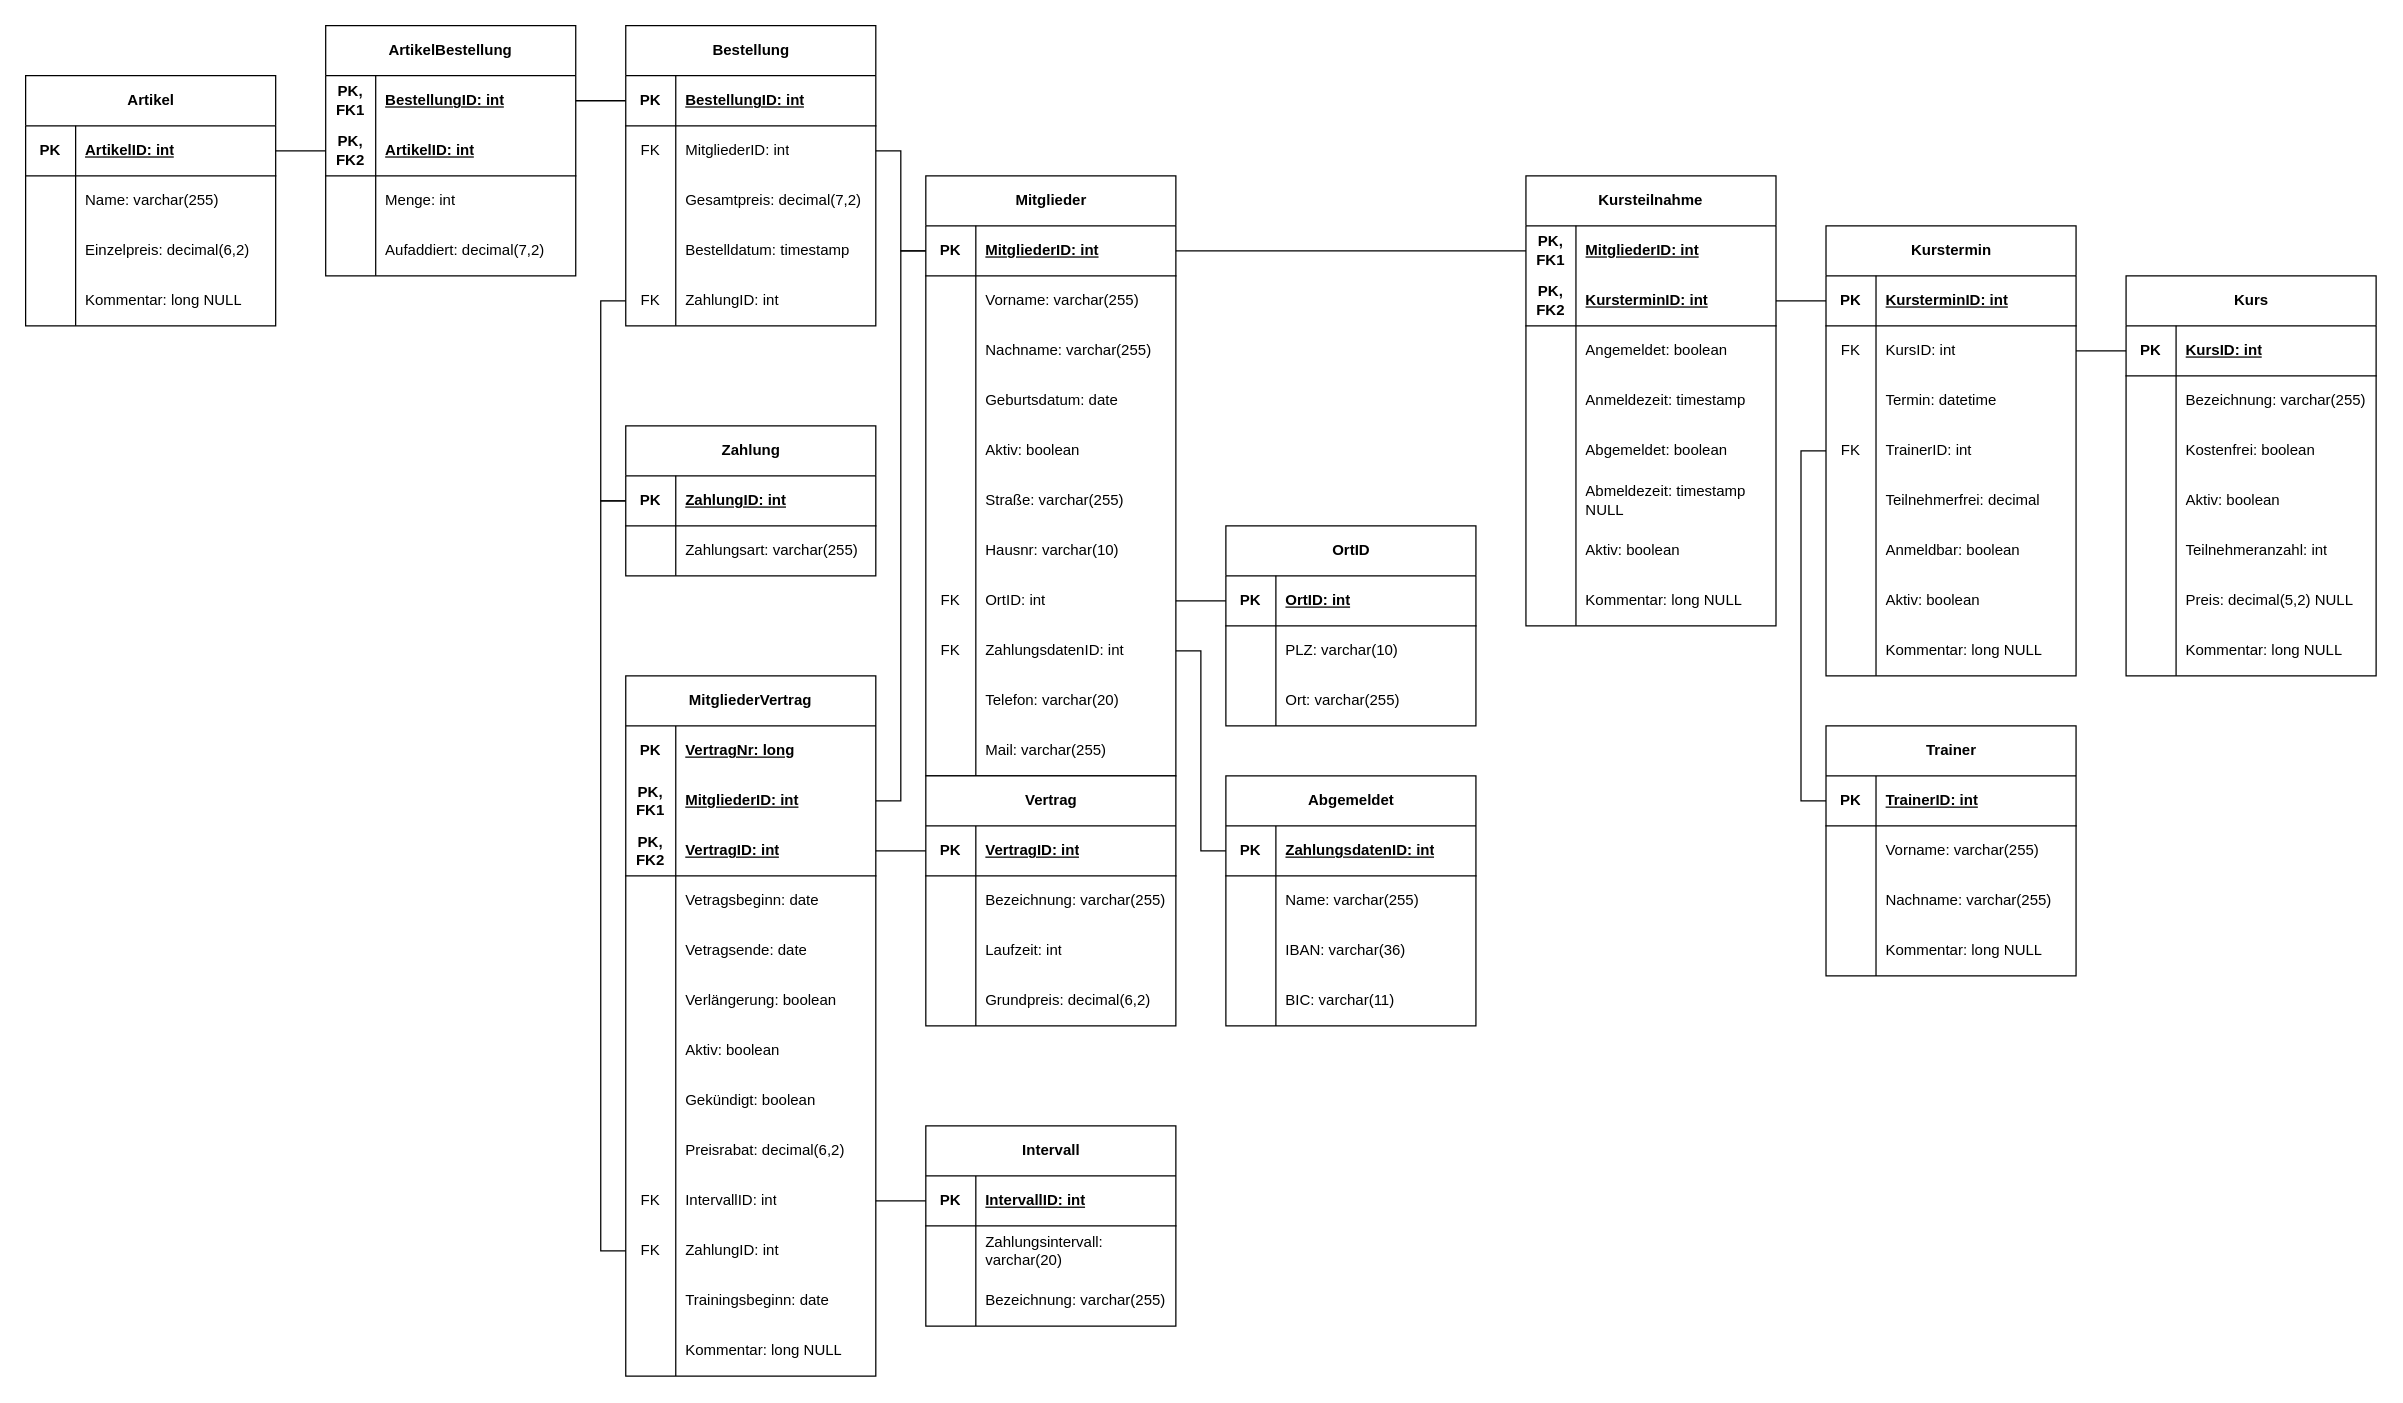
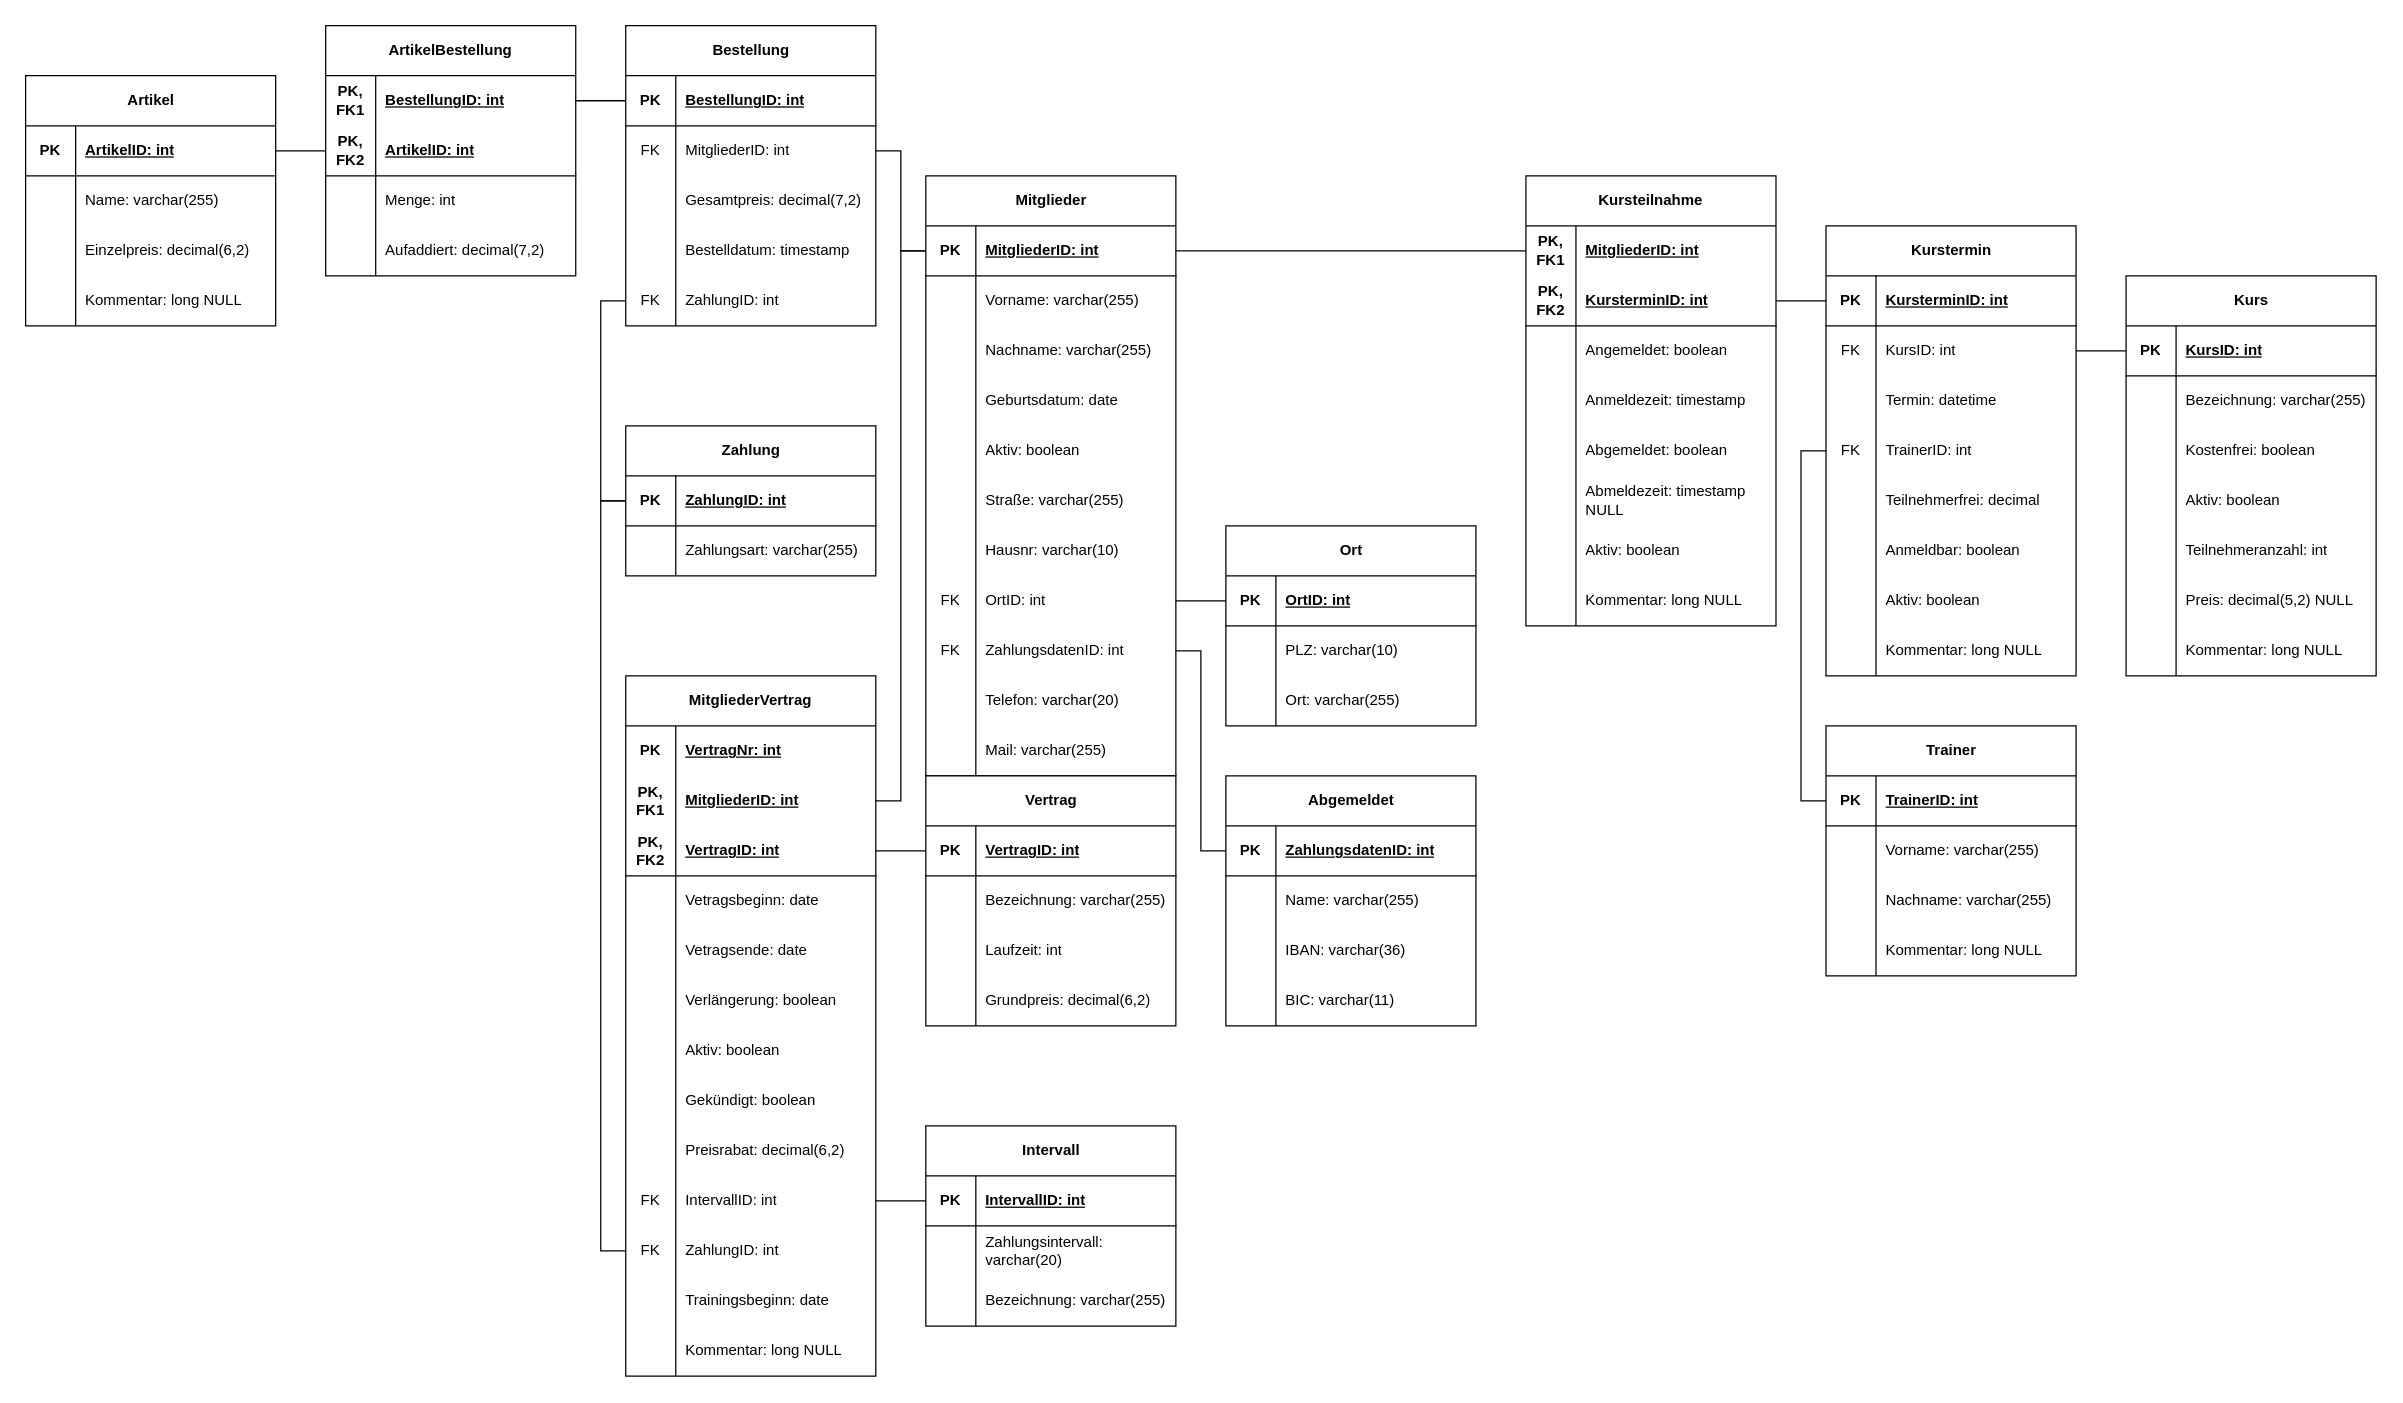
(1351, 551) -> (1351, 551)
(743, 751) -> (739, 751)
